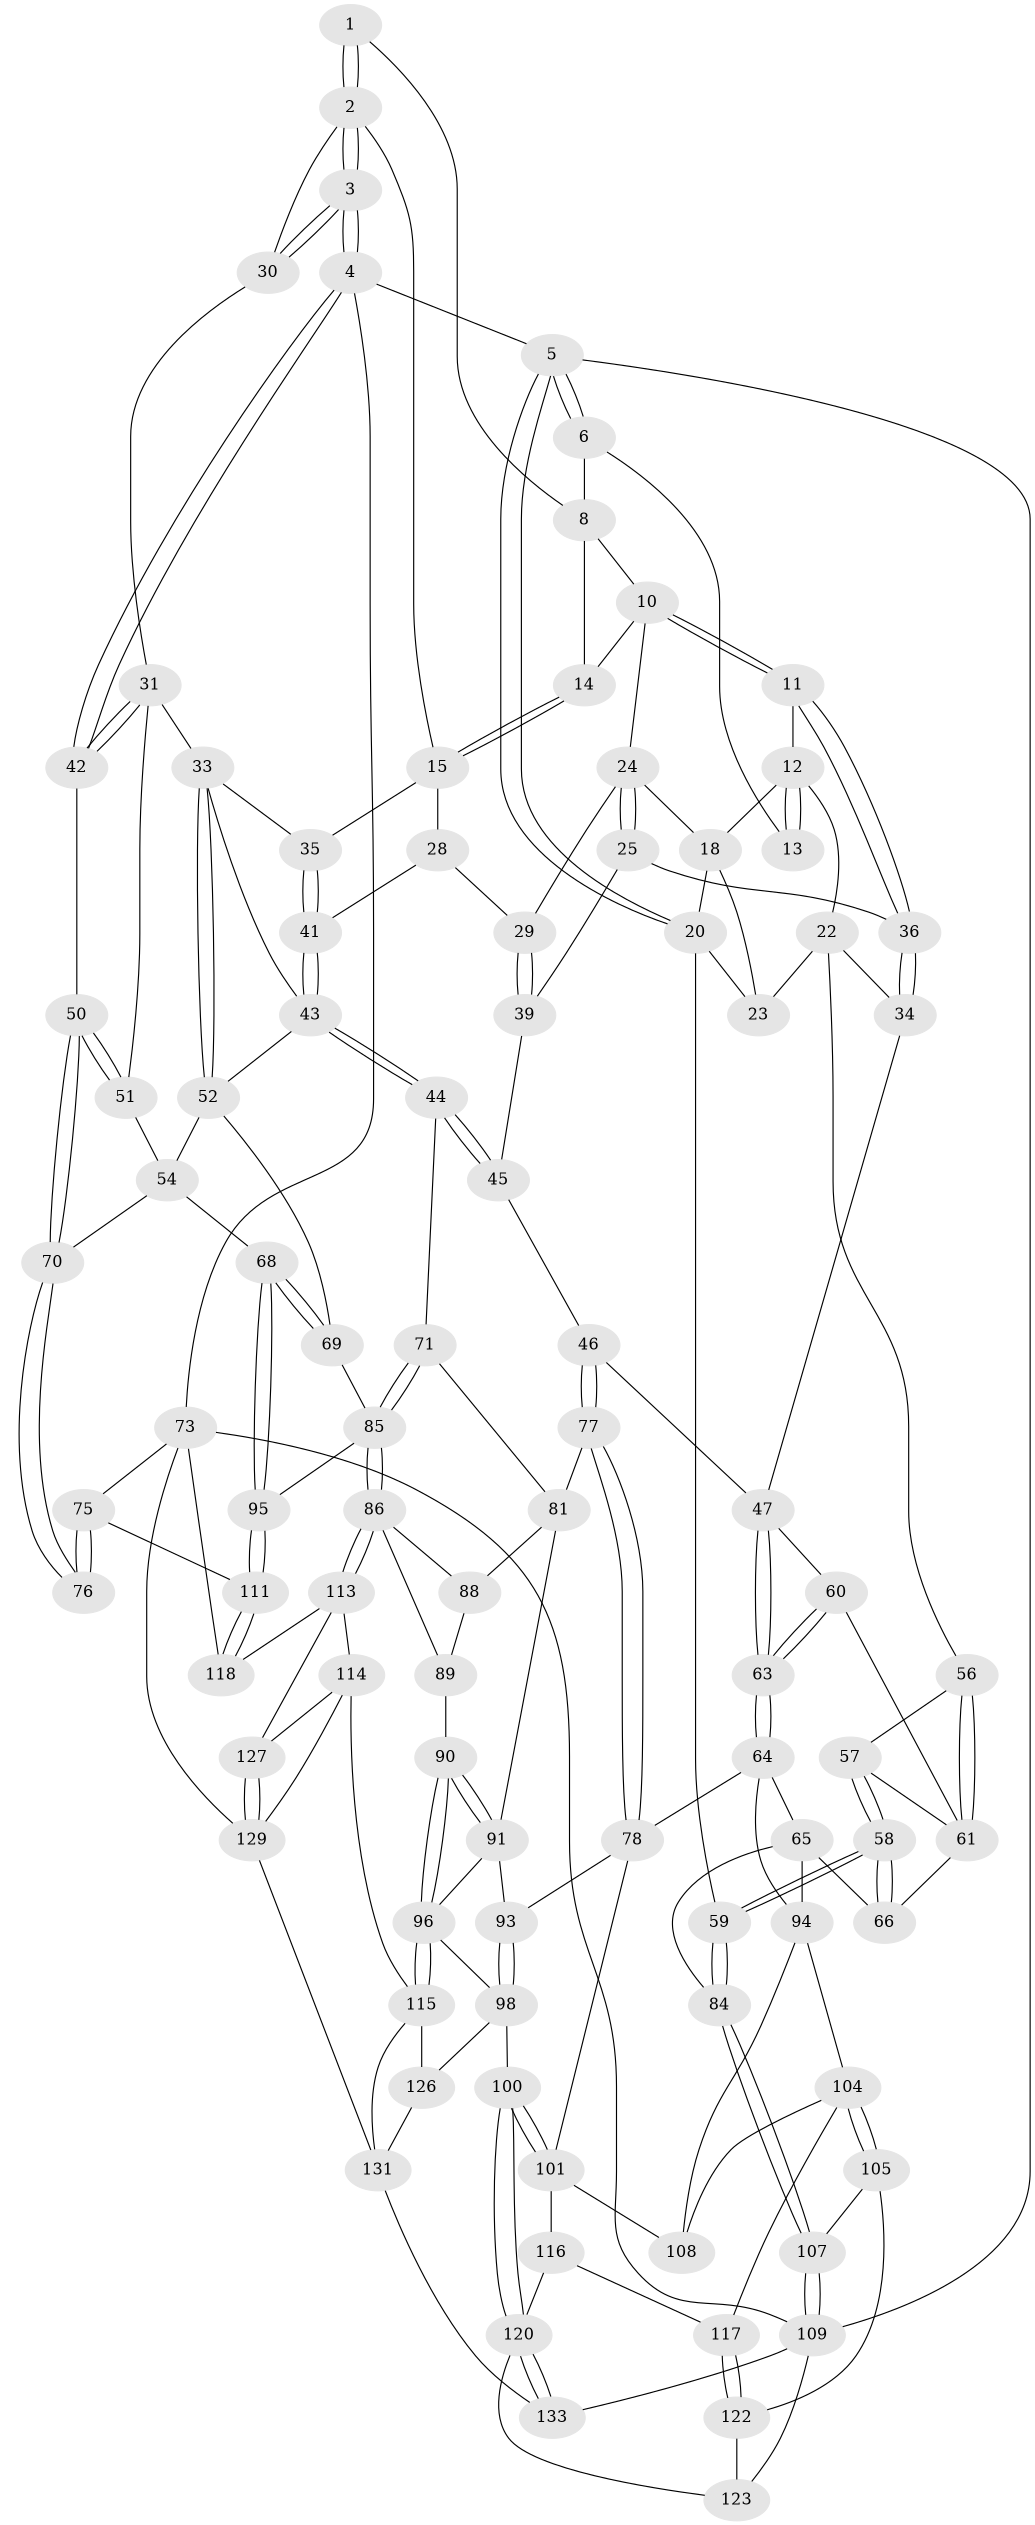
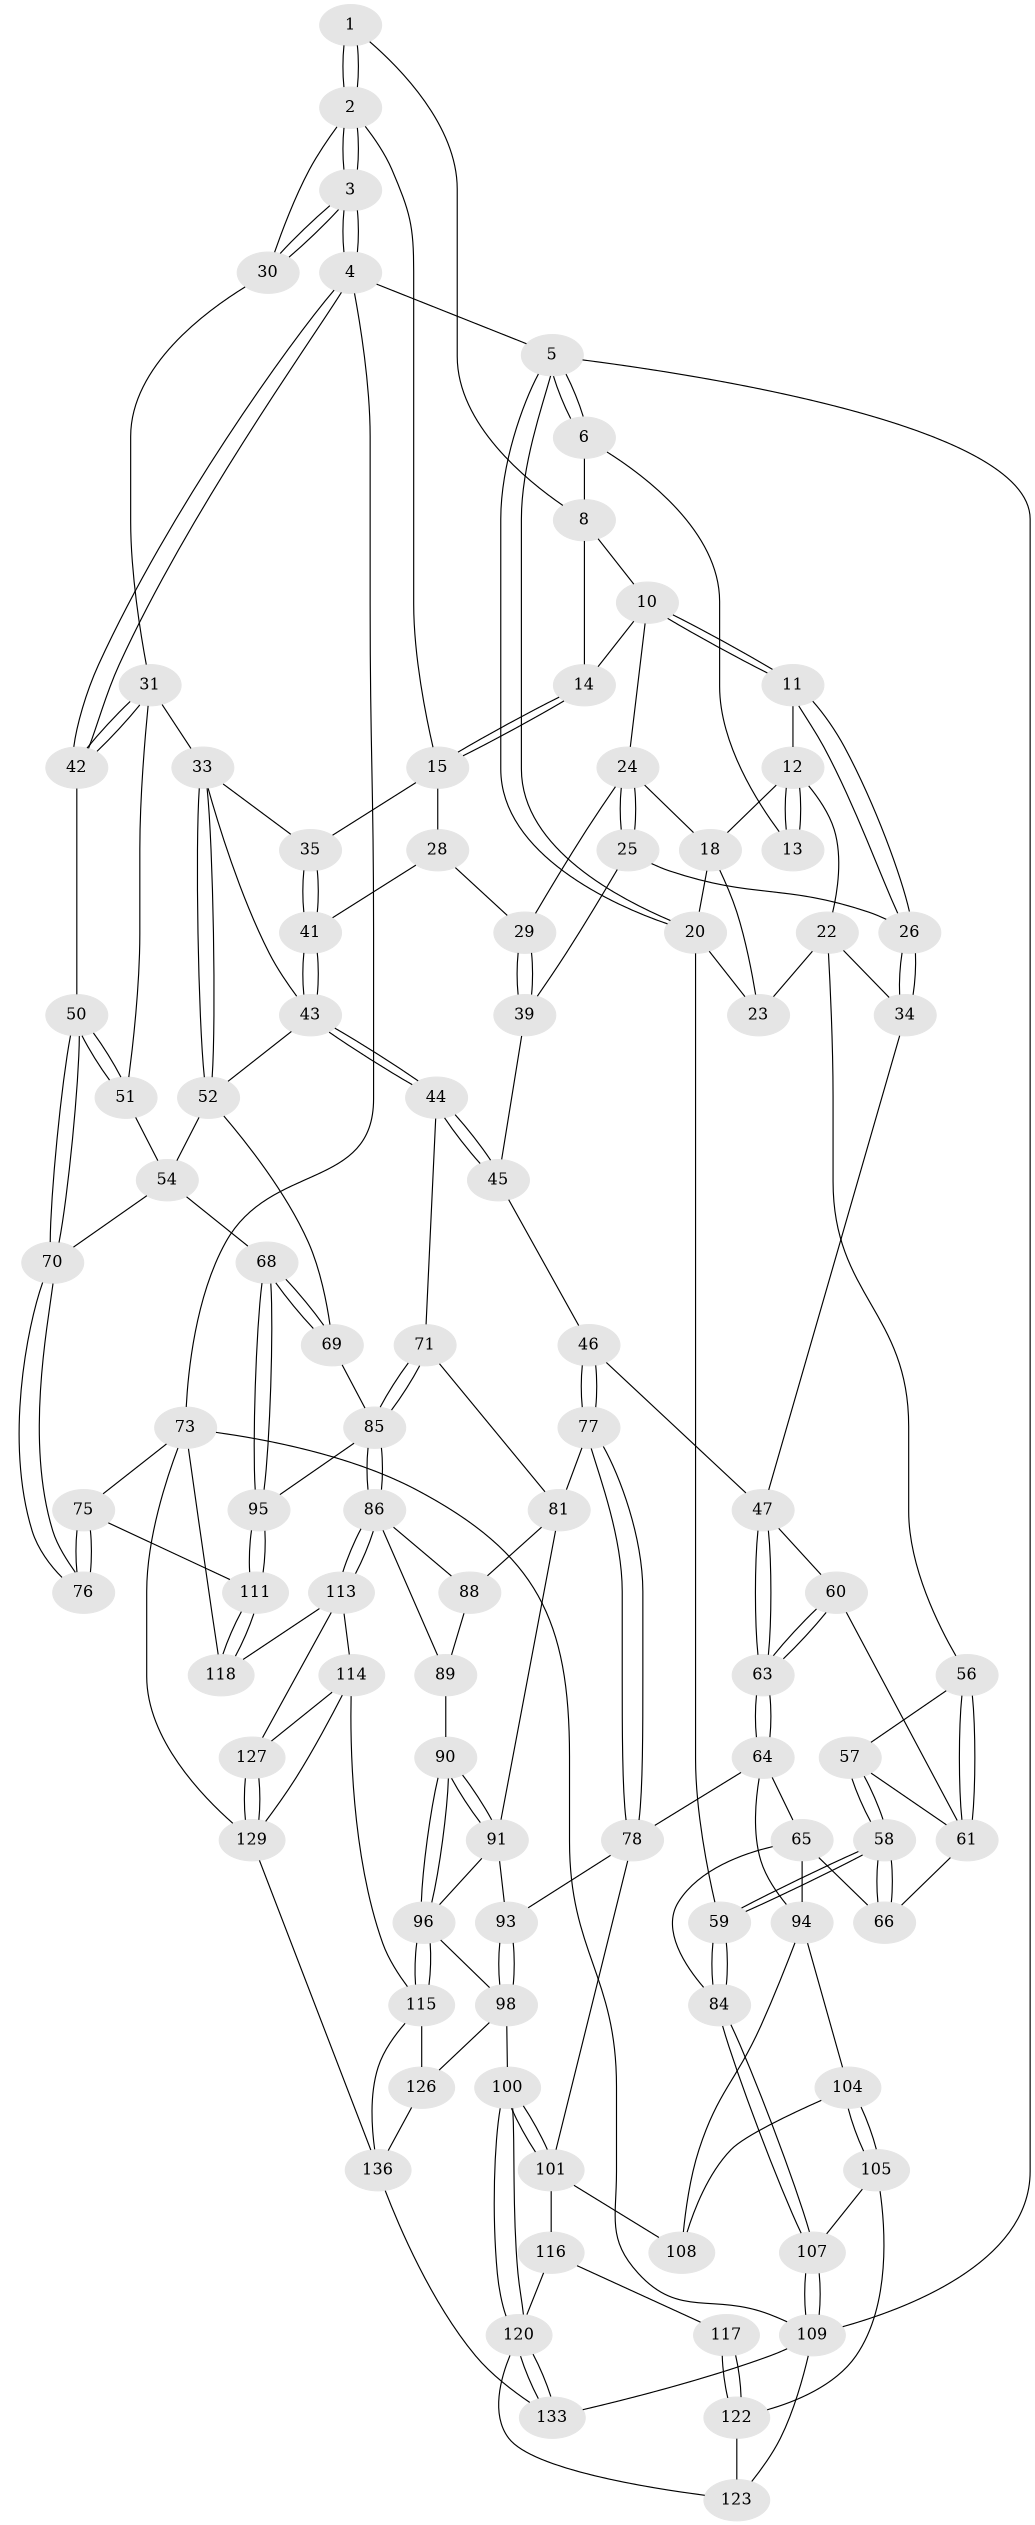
(910, 933) -> (910, 933)
(378, 2170) -> (378, 2170)
(780, 2209) -> none
